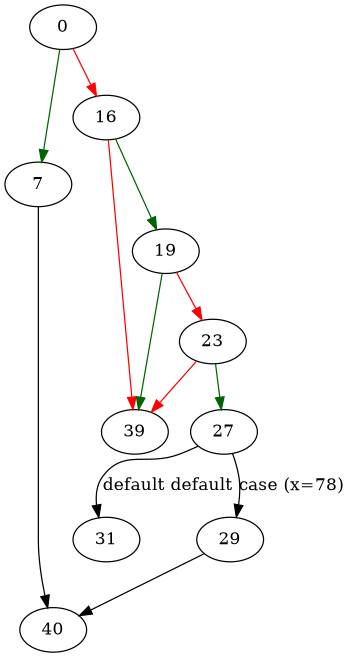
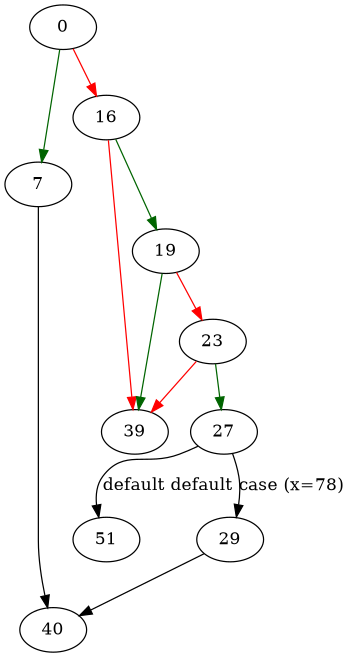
(106, 540) -> (106, 540)
